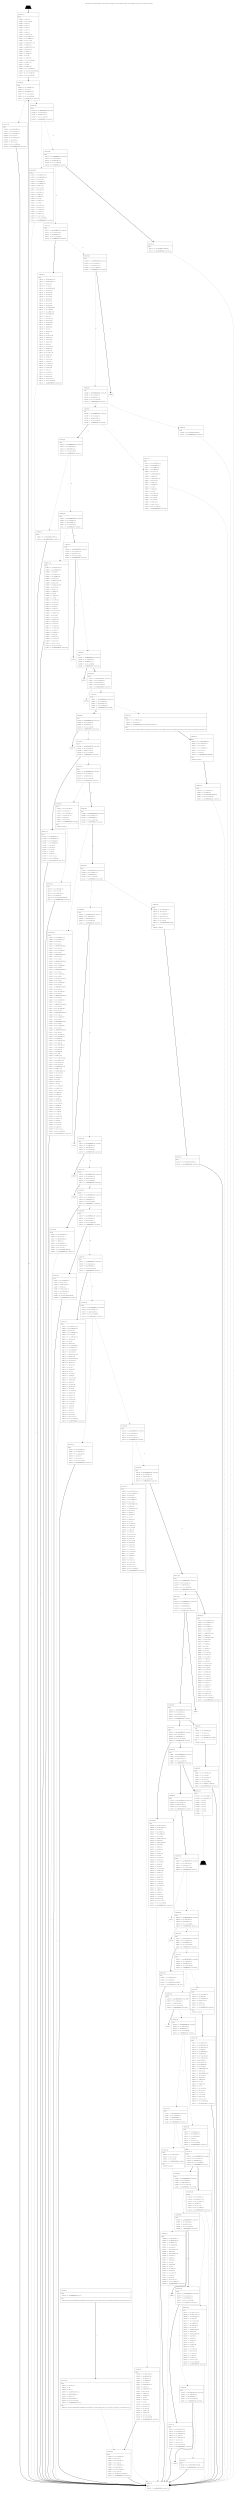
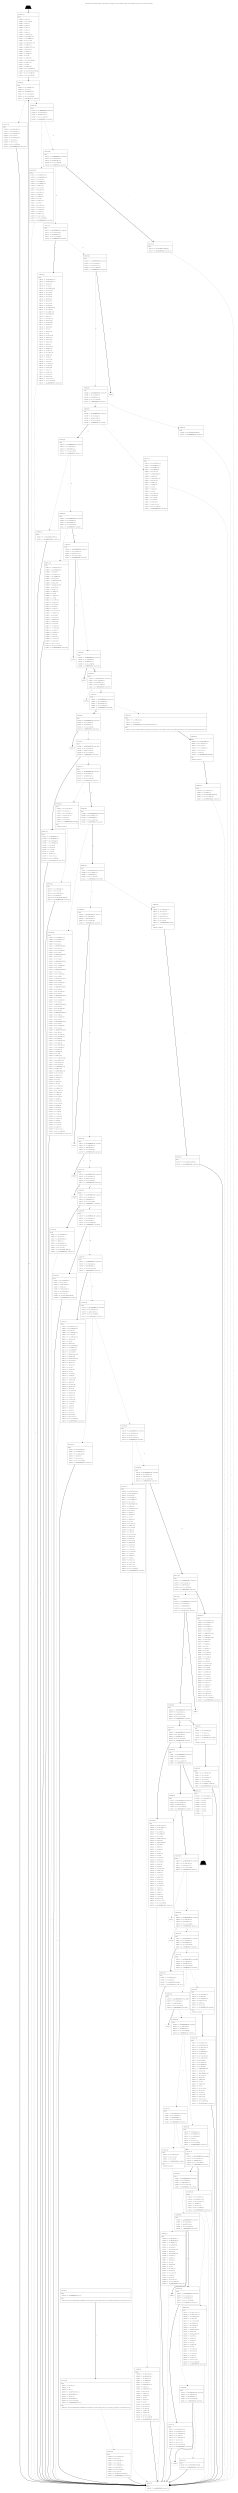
(130, 2435) -> (154, 2451)
